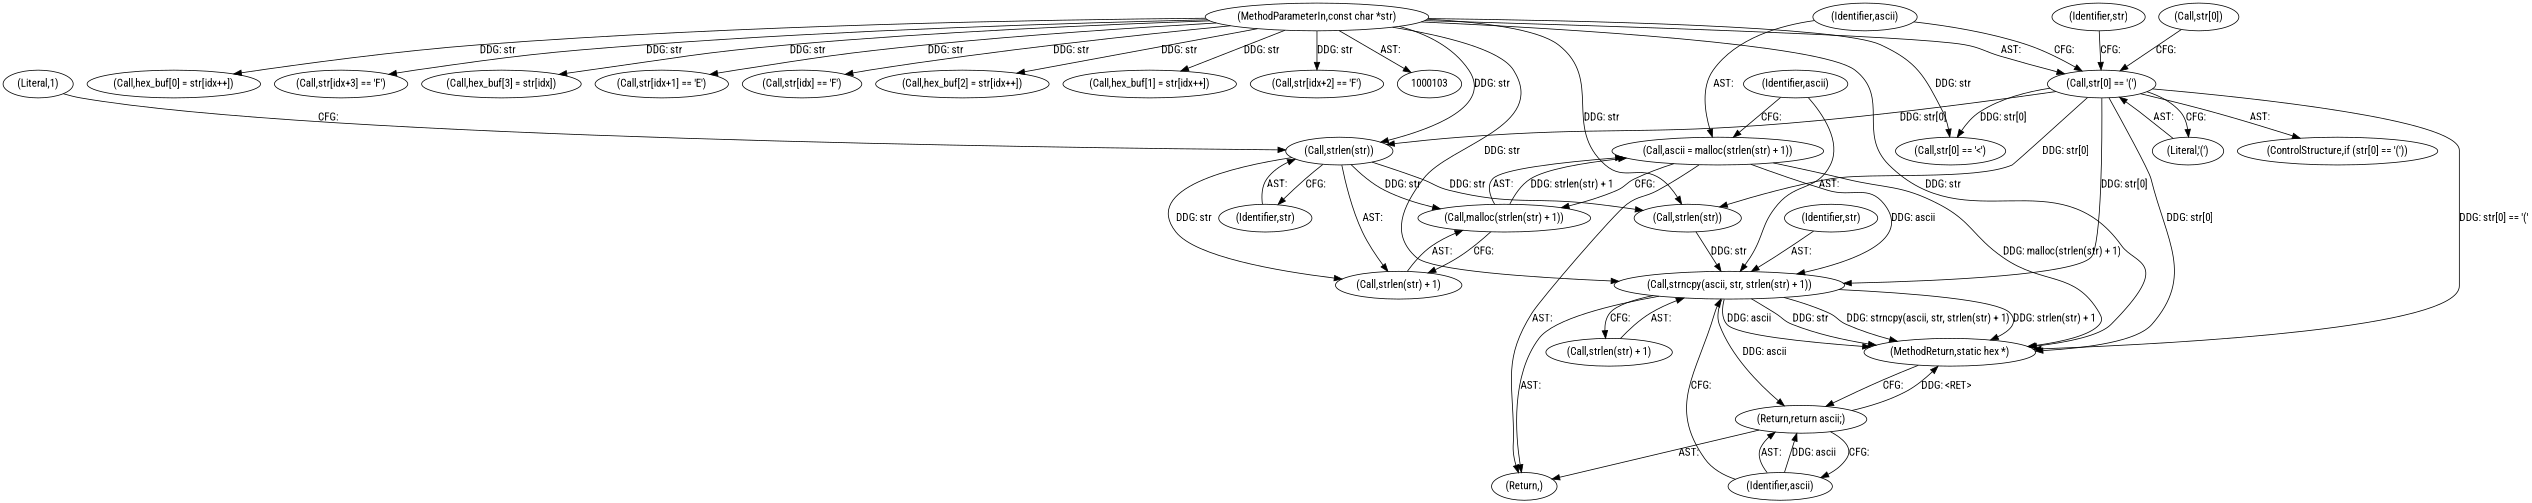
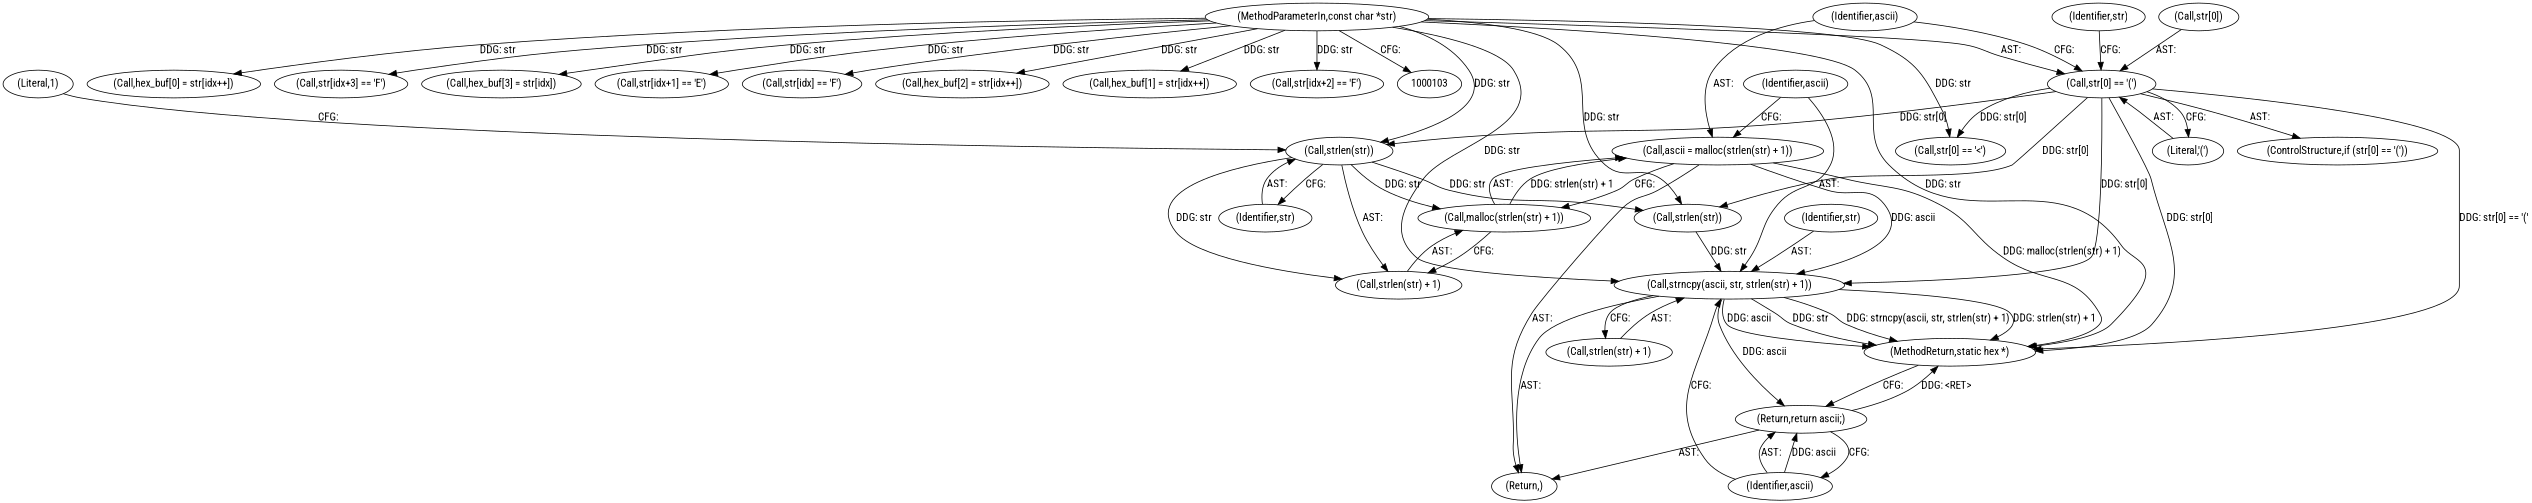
(1392, 50) -> (1392, 50)
(2167, 50) -> (2167, 50)
